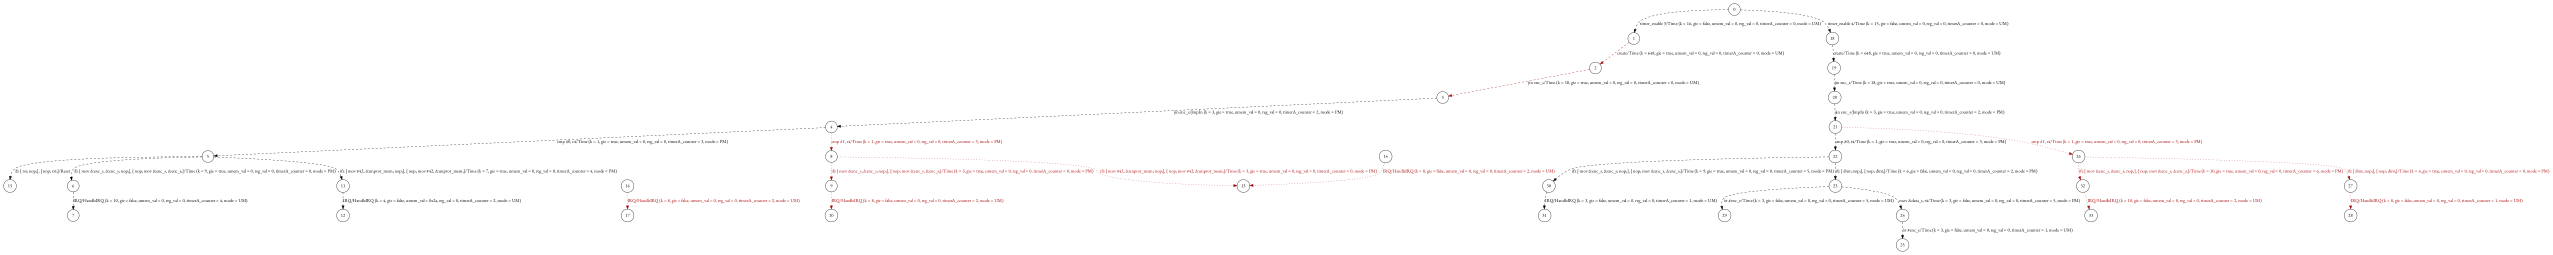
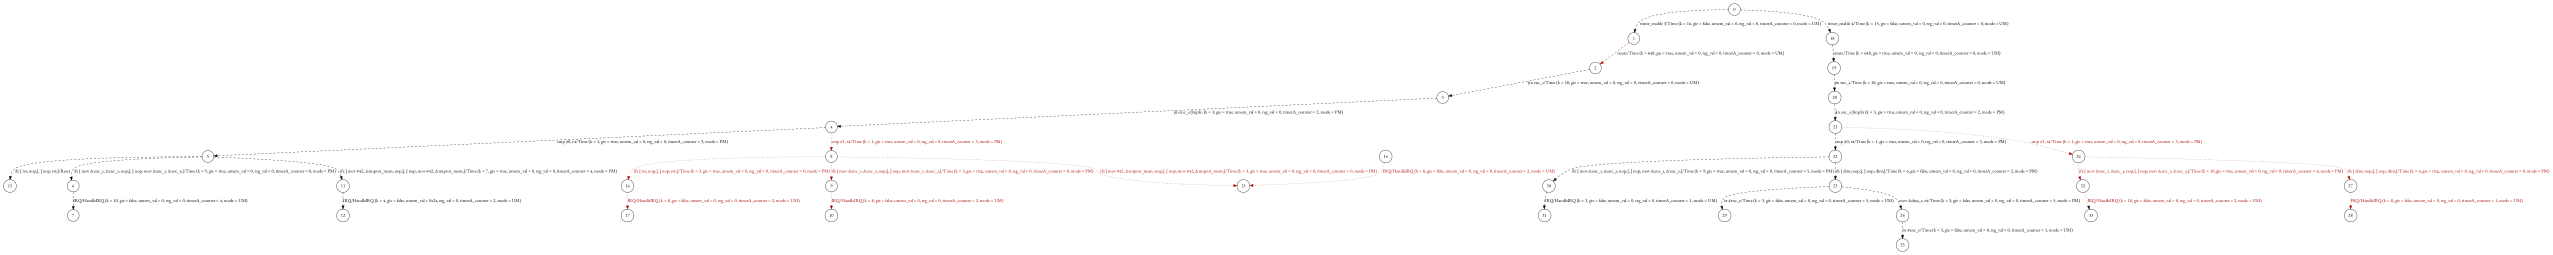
(1521, 82) -> (1521, 82)
none -> (725, 158)
(2087, 199) -> (2087, 199)
